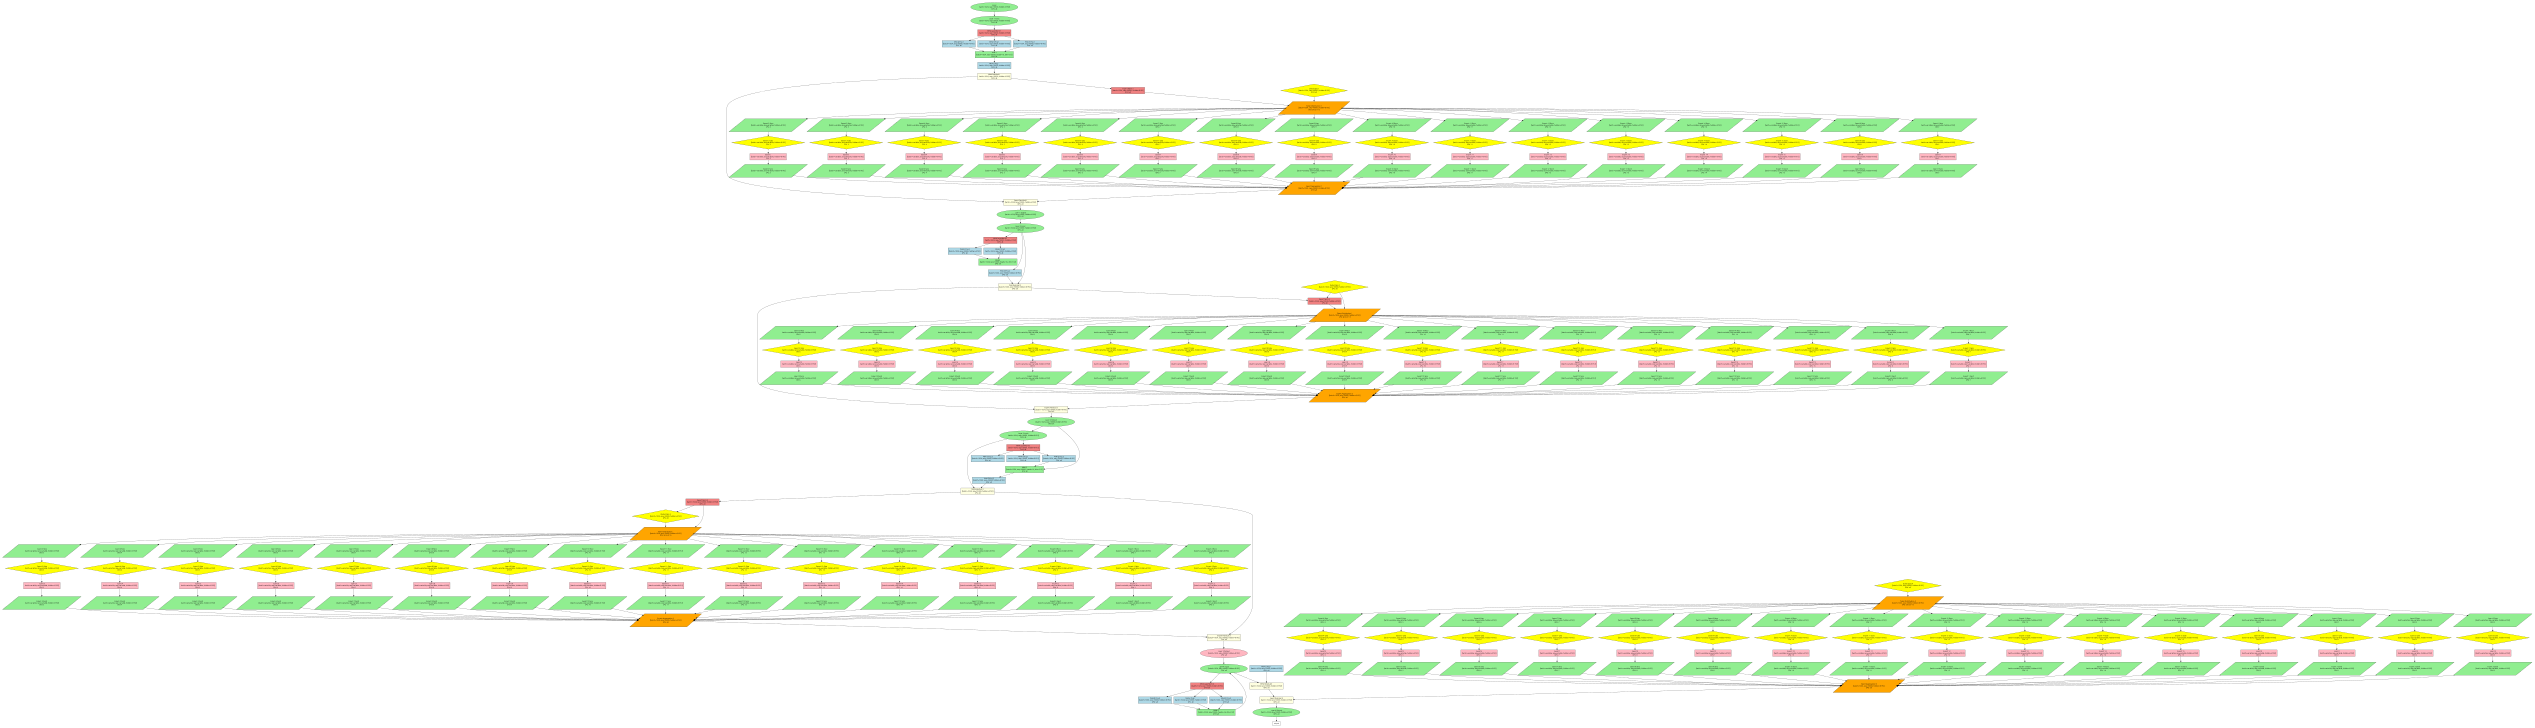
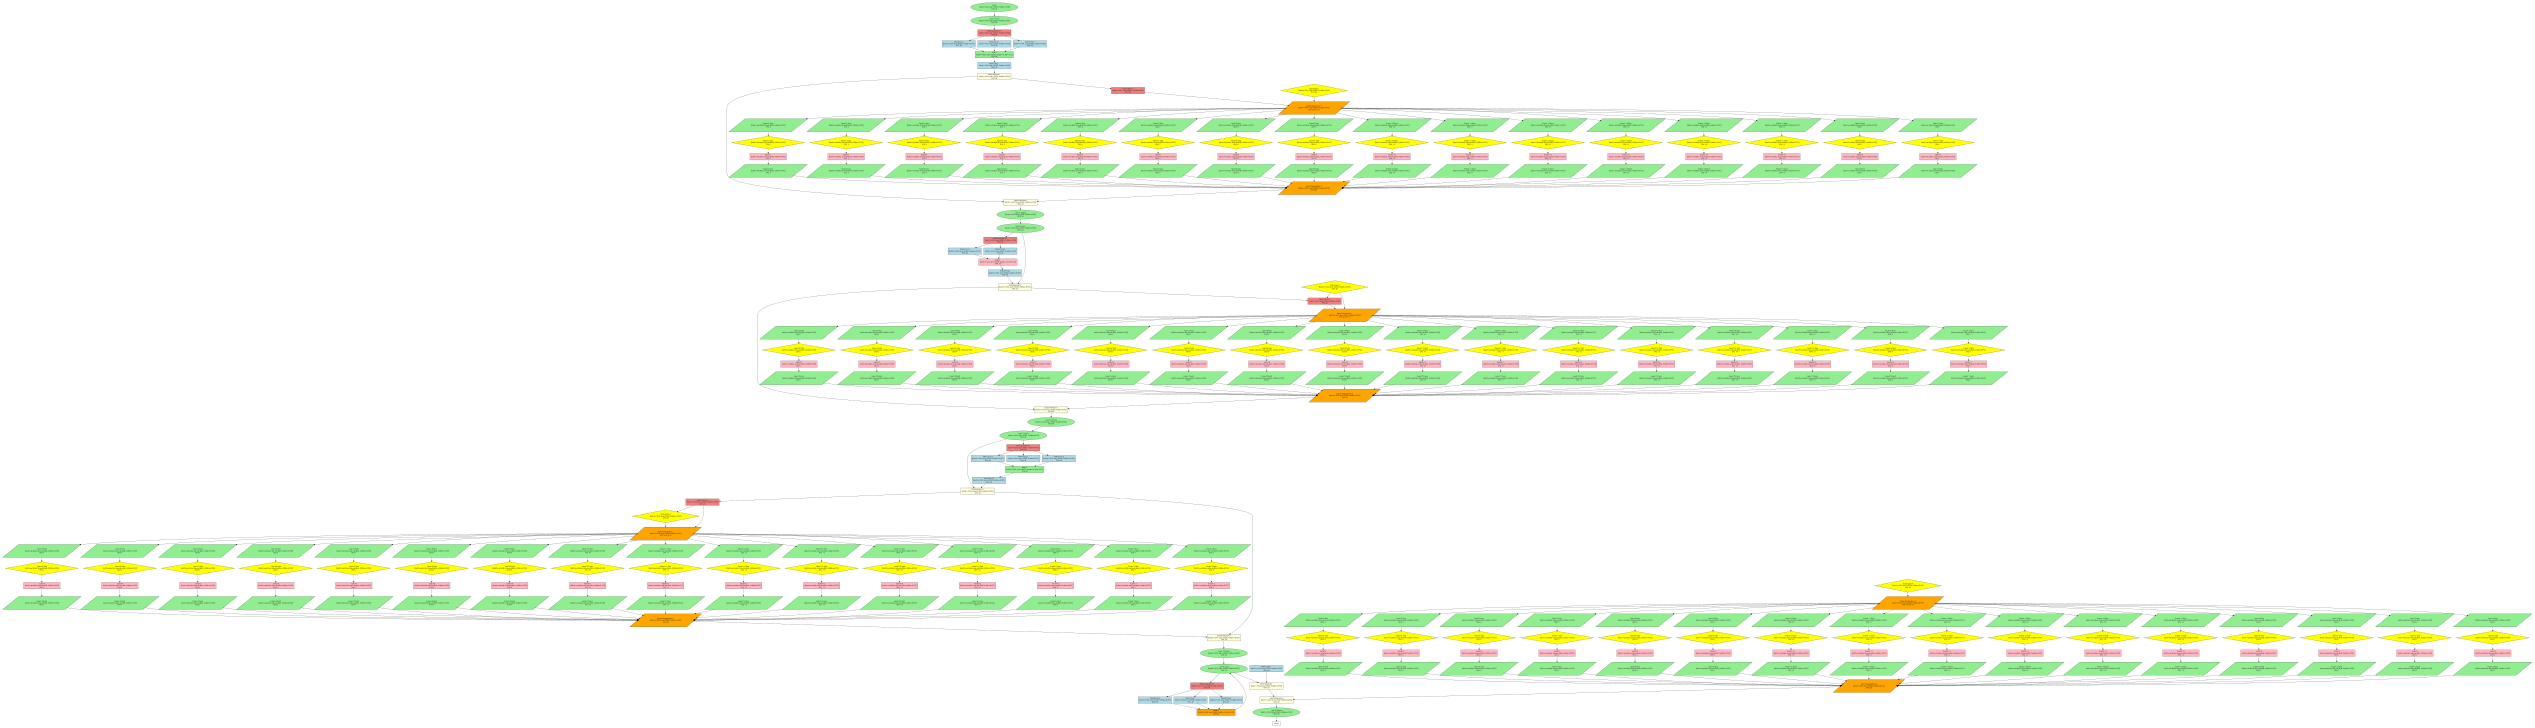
(1022, 252) -> (1001, 267)
(998, 262) -> (998, 262)
(1079, 457) -> (1006, 464)
(1224, 653) -> (1224, 653)
(1216, 712) -> (1216, 712)
